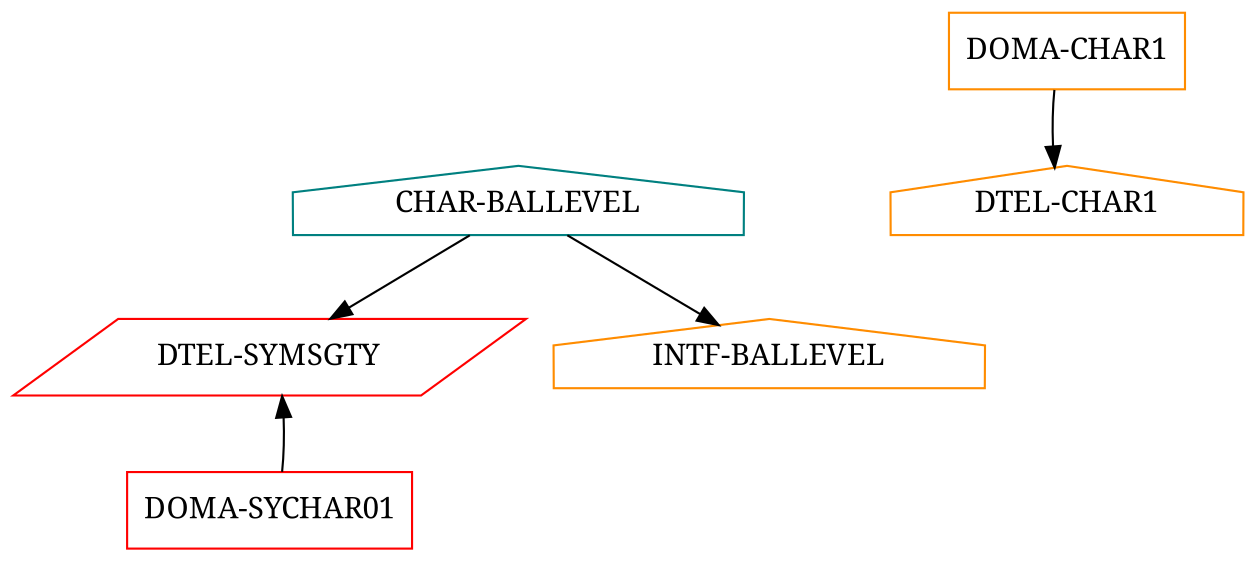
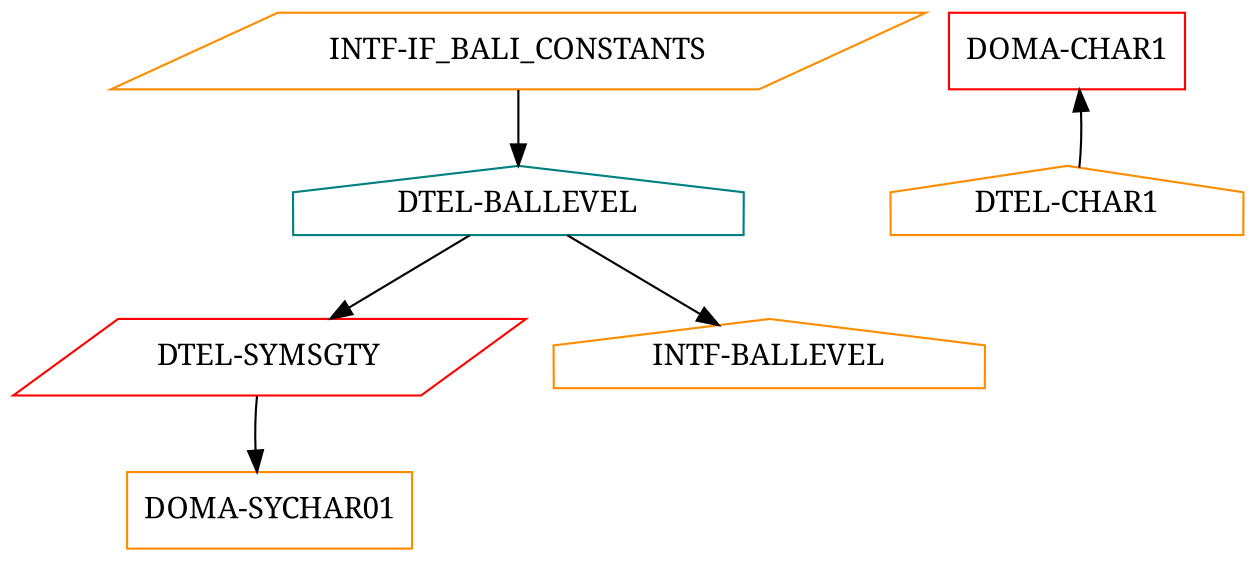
none -> (518, 51)
(1067, 51) -> (1067, 51)
(1053, 118) -> (1081, 140)
(518, 204) -> (518, 204)
(284, 445) -> (255, 423)
(270, 510) -> (270, 510)
